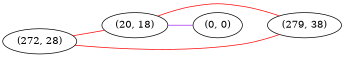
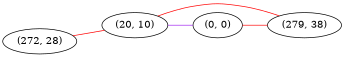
(135, 25) -> (135, 25)
(178, 49) -> (255, 25)
